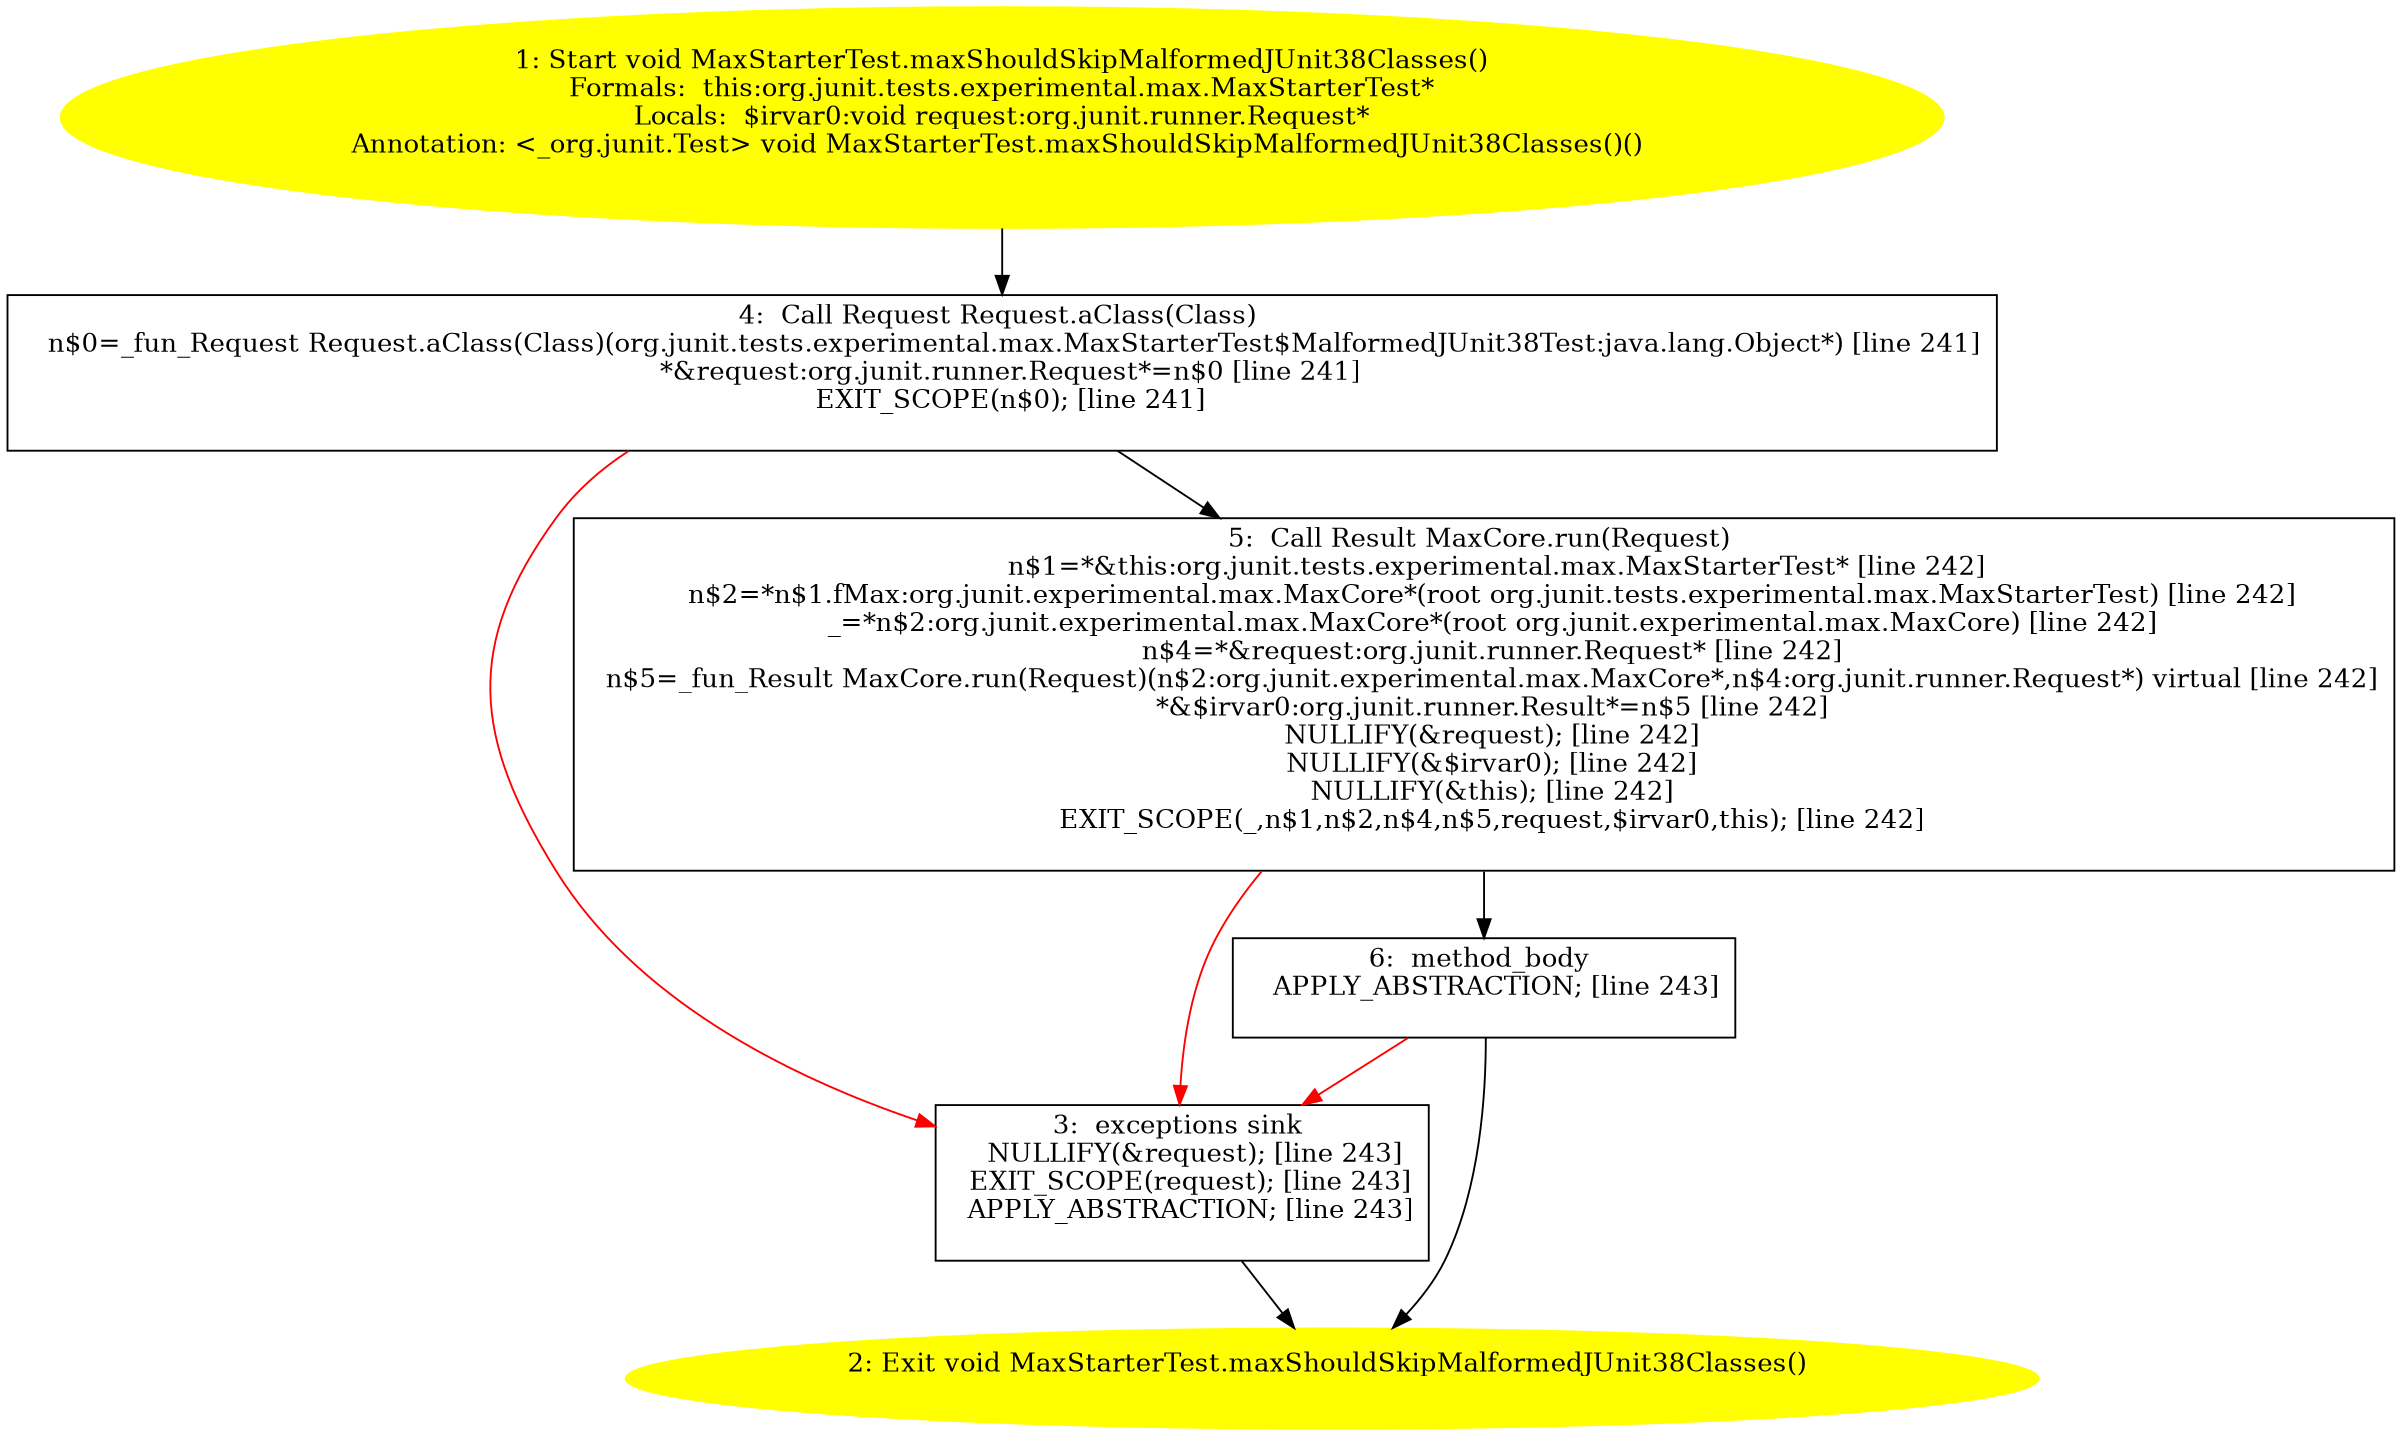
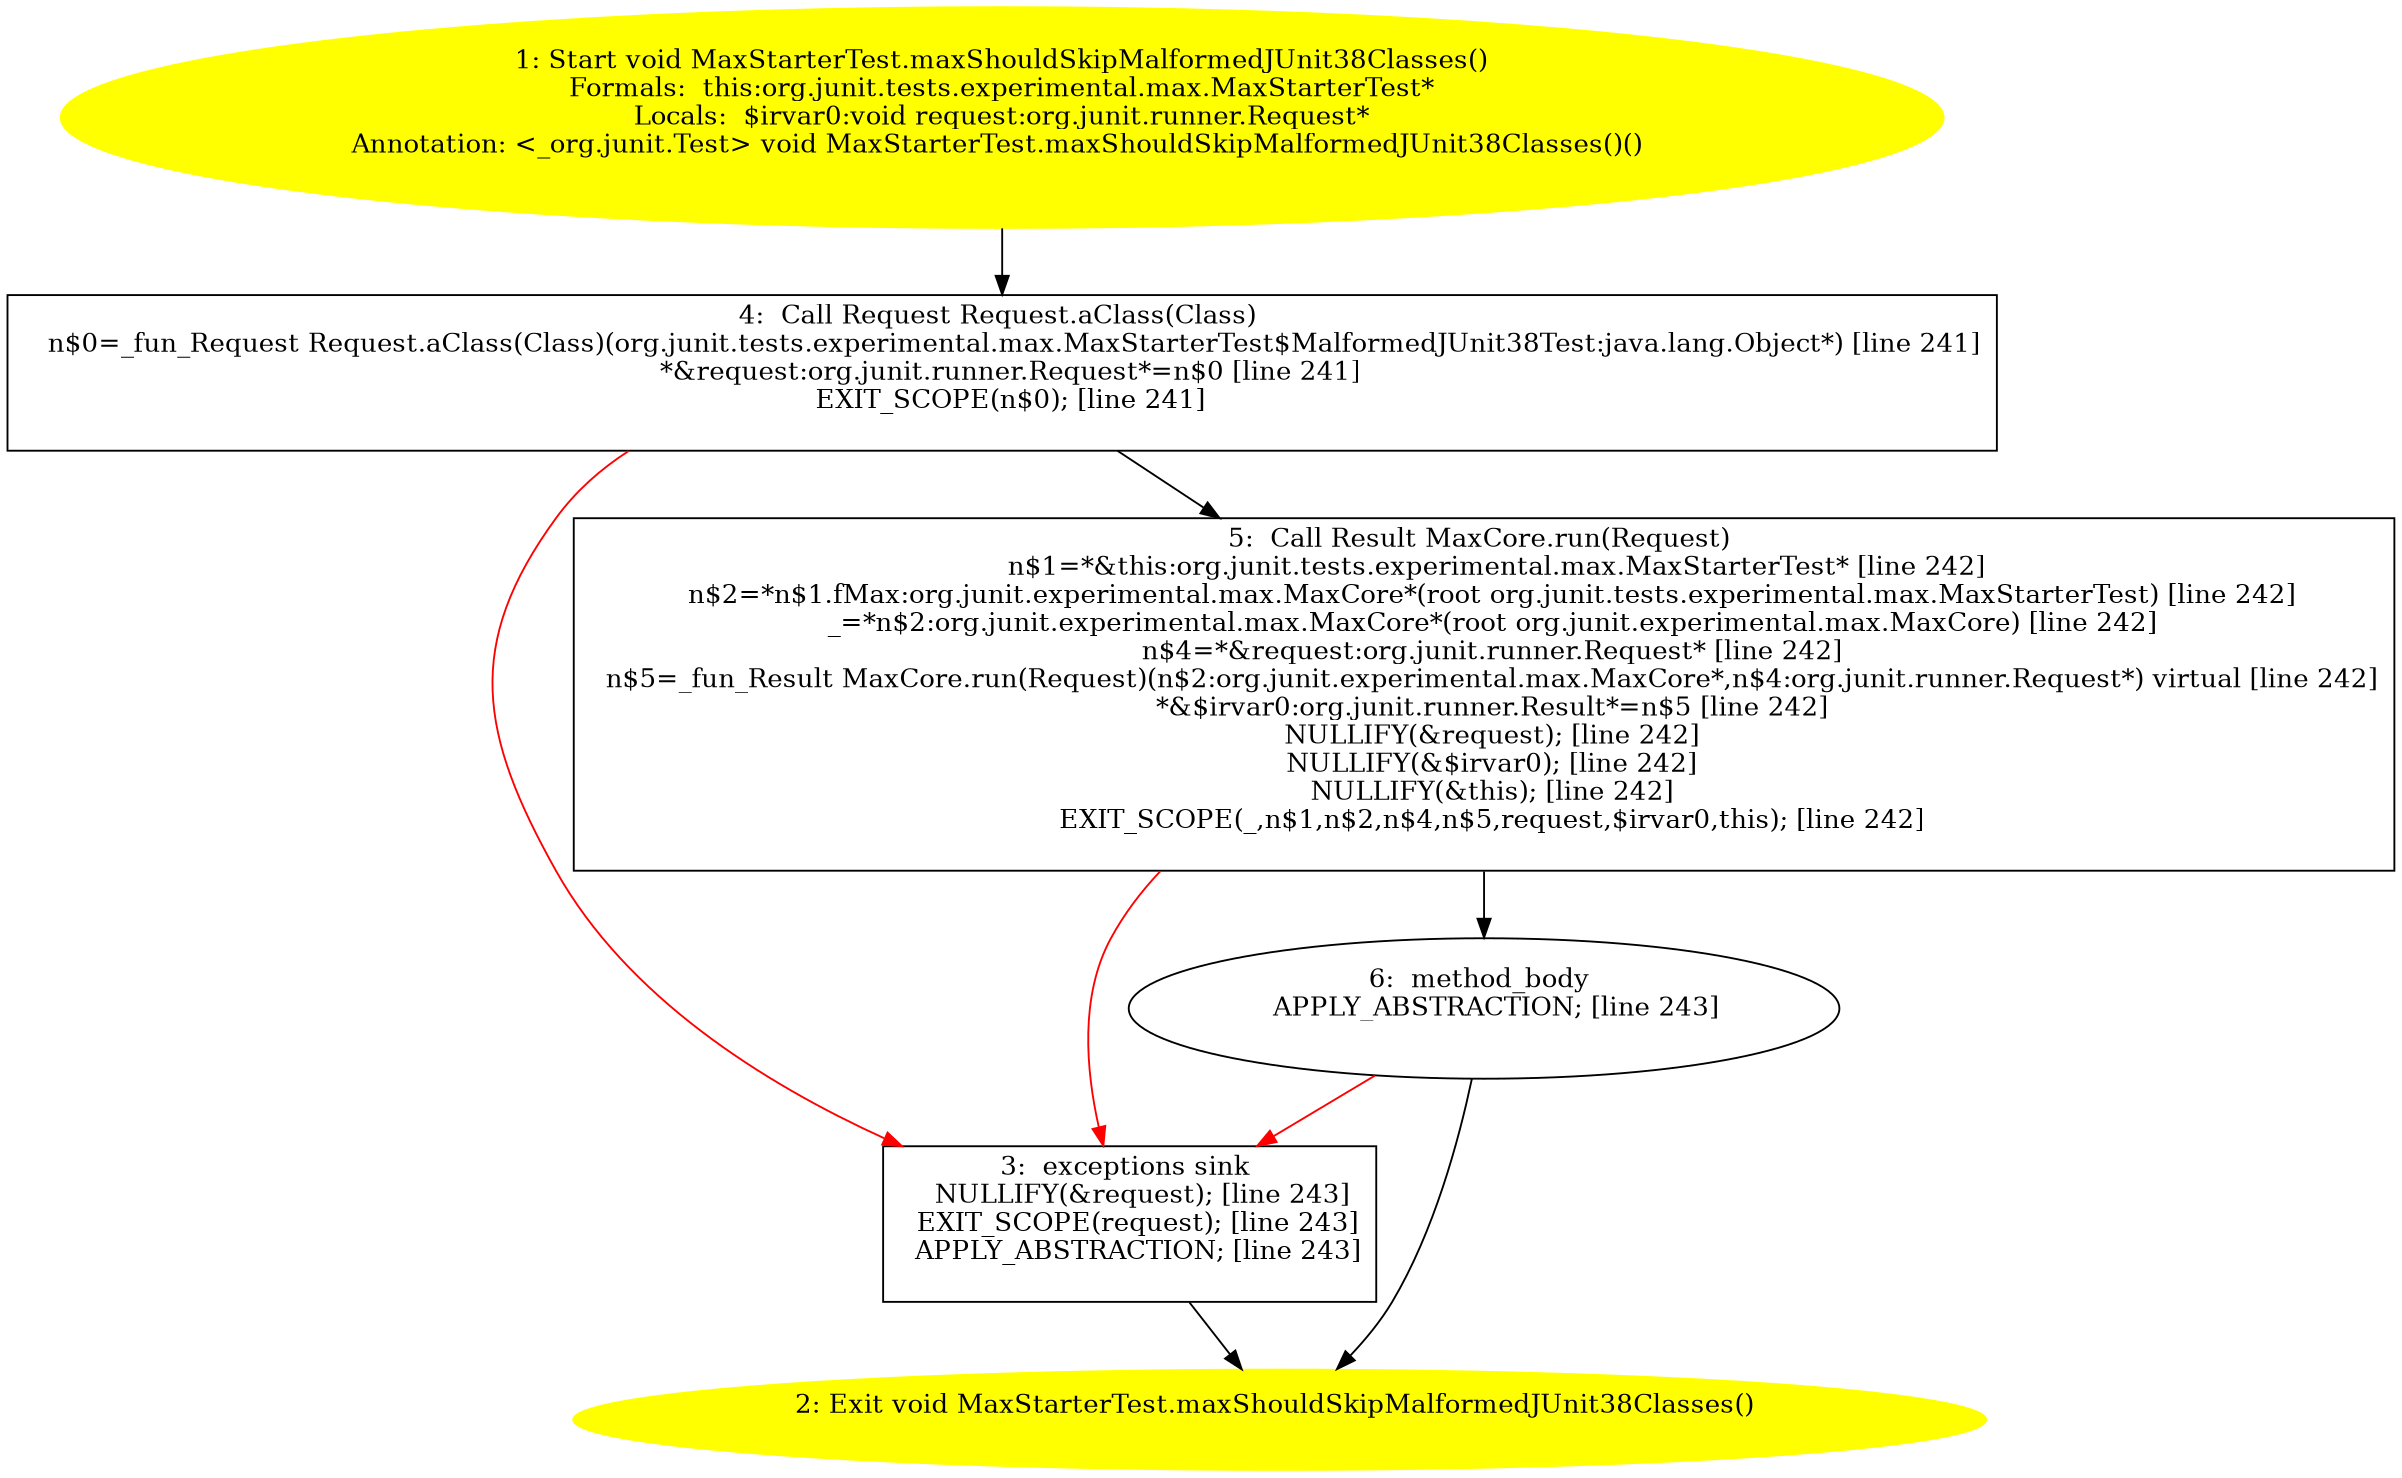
(1484, 988) -> (1484, 1008)
